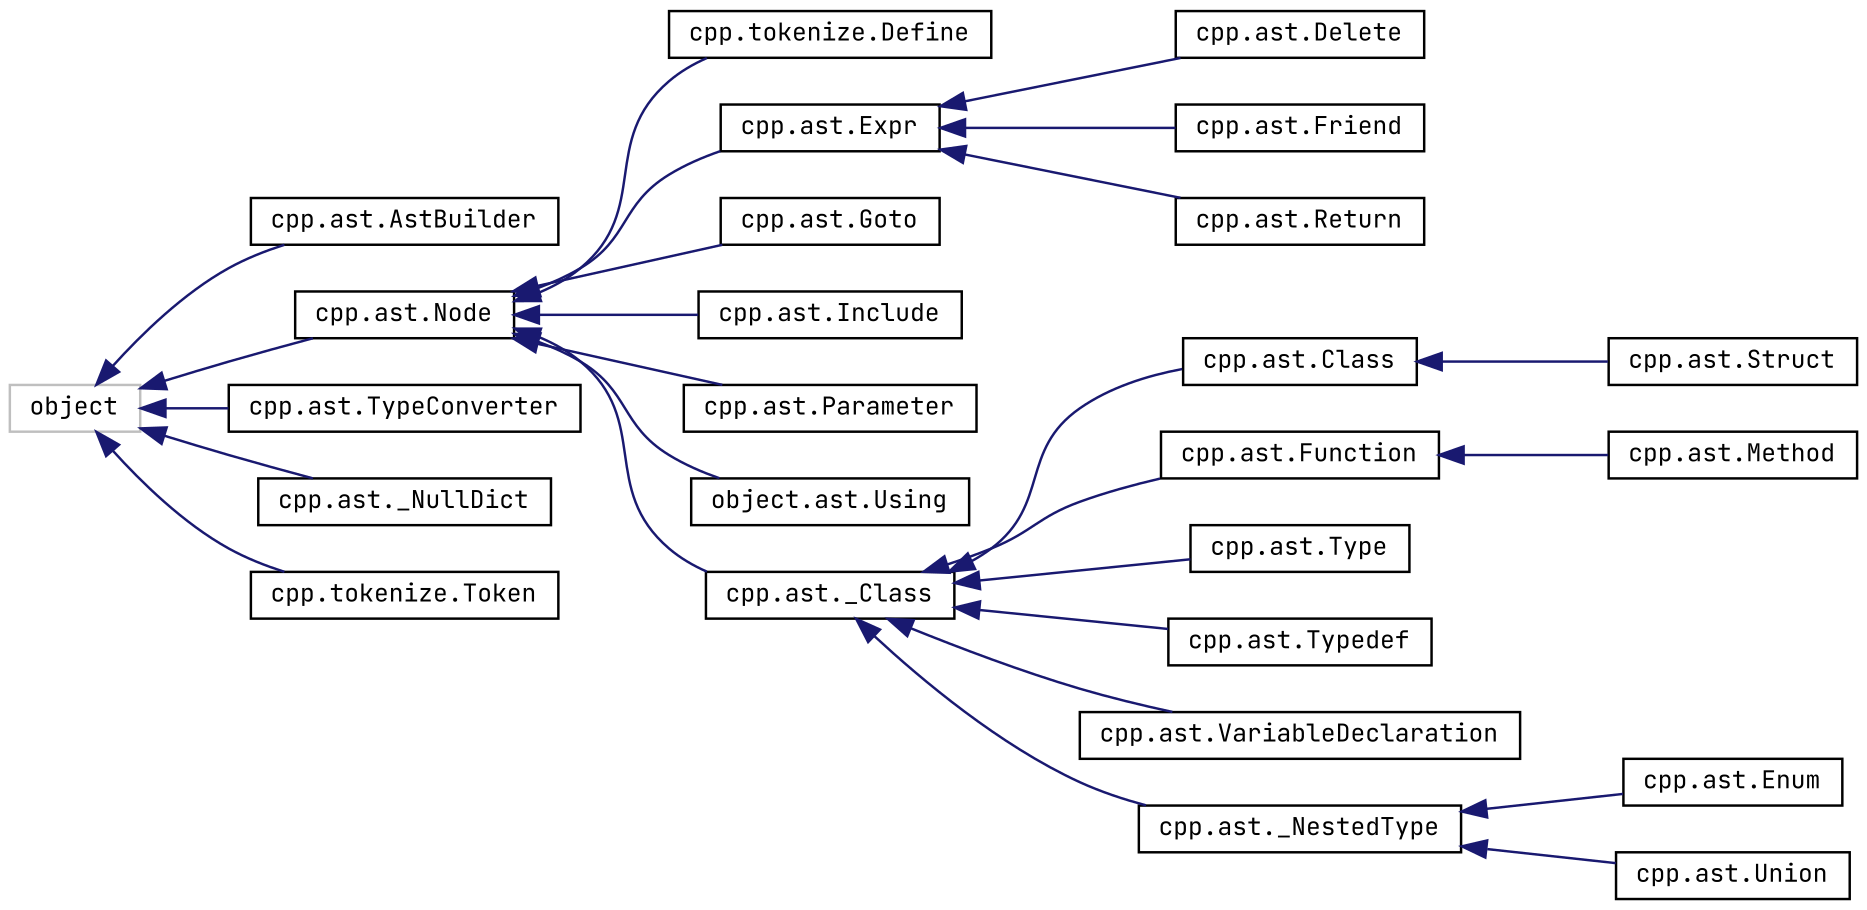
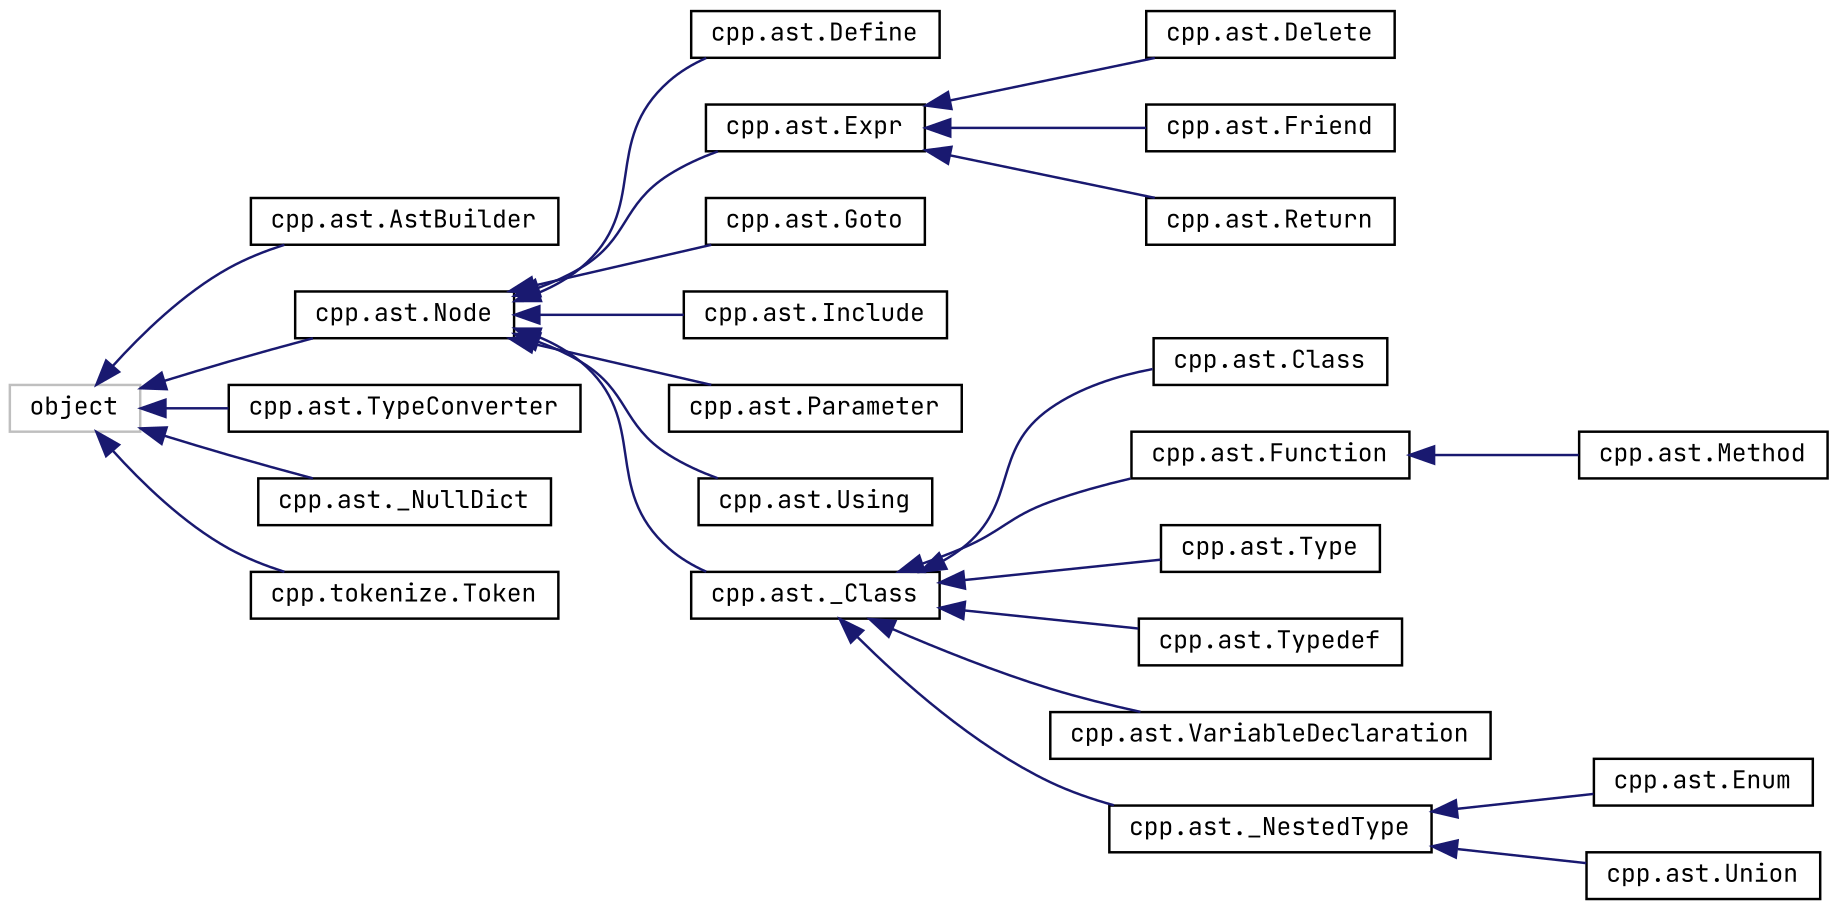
(830, 34) -> (815, 34)
(1733, 362) -> none
(830, 502) -> (815, 502)
